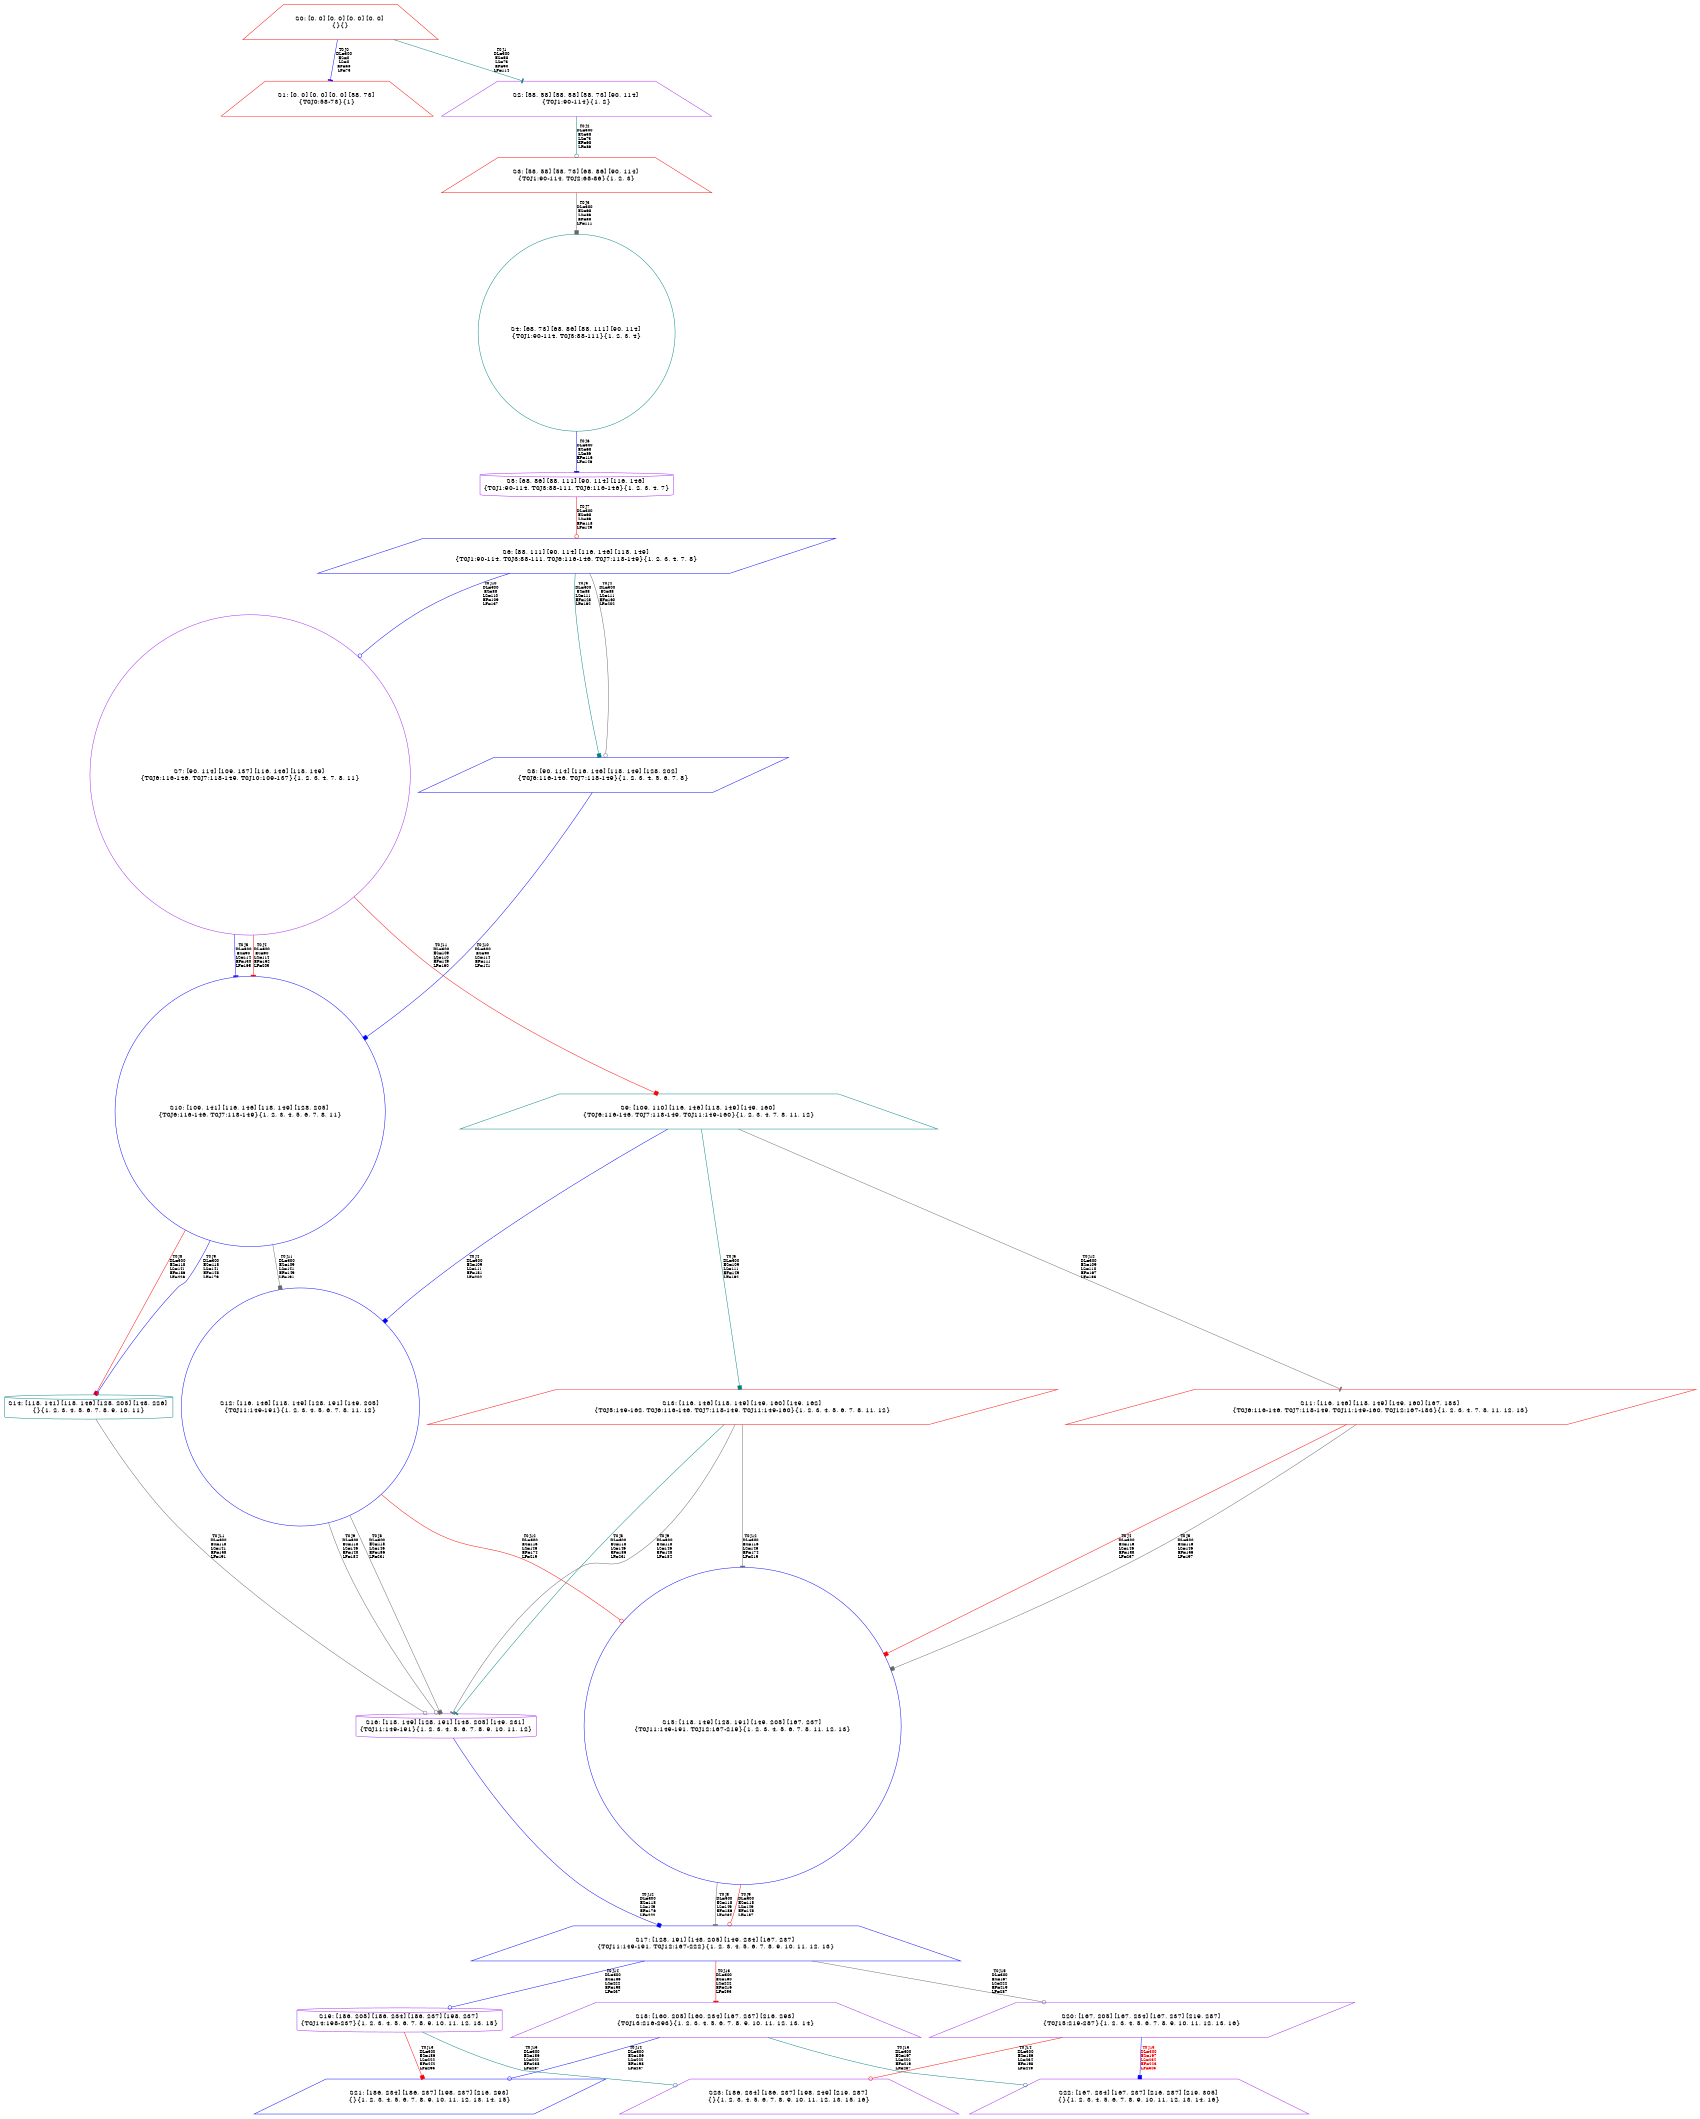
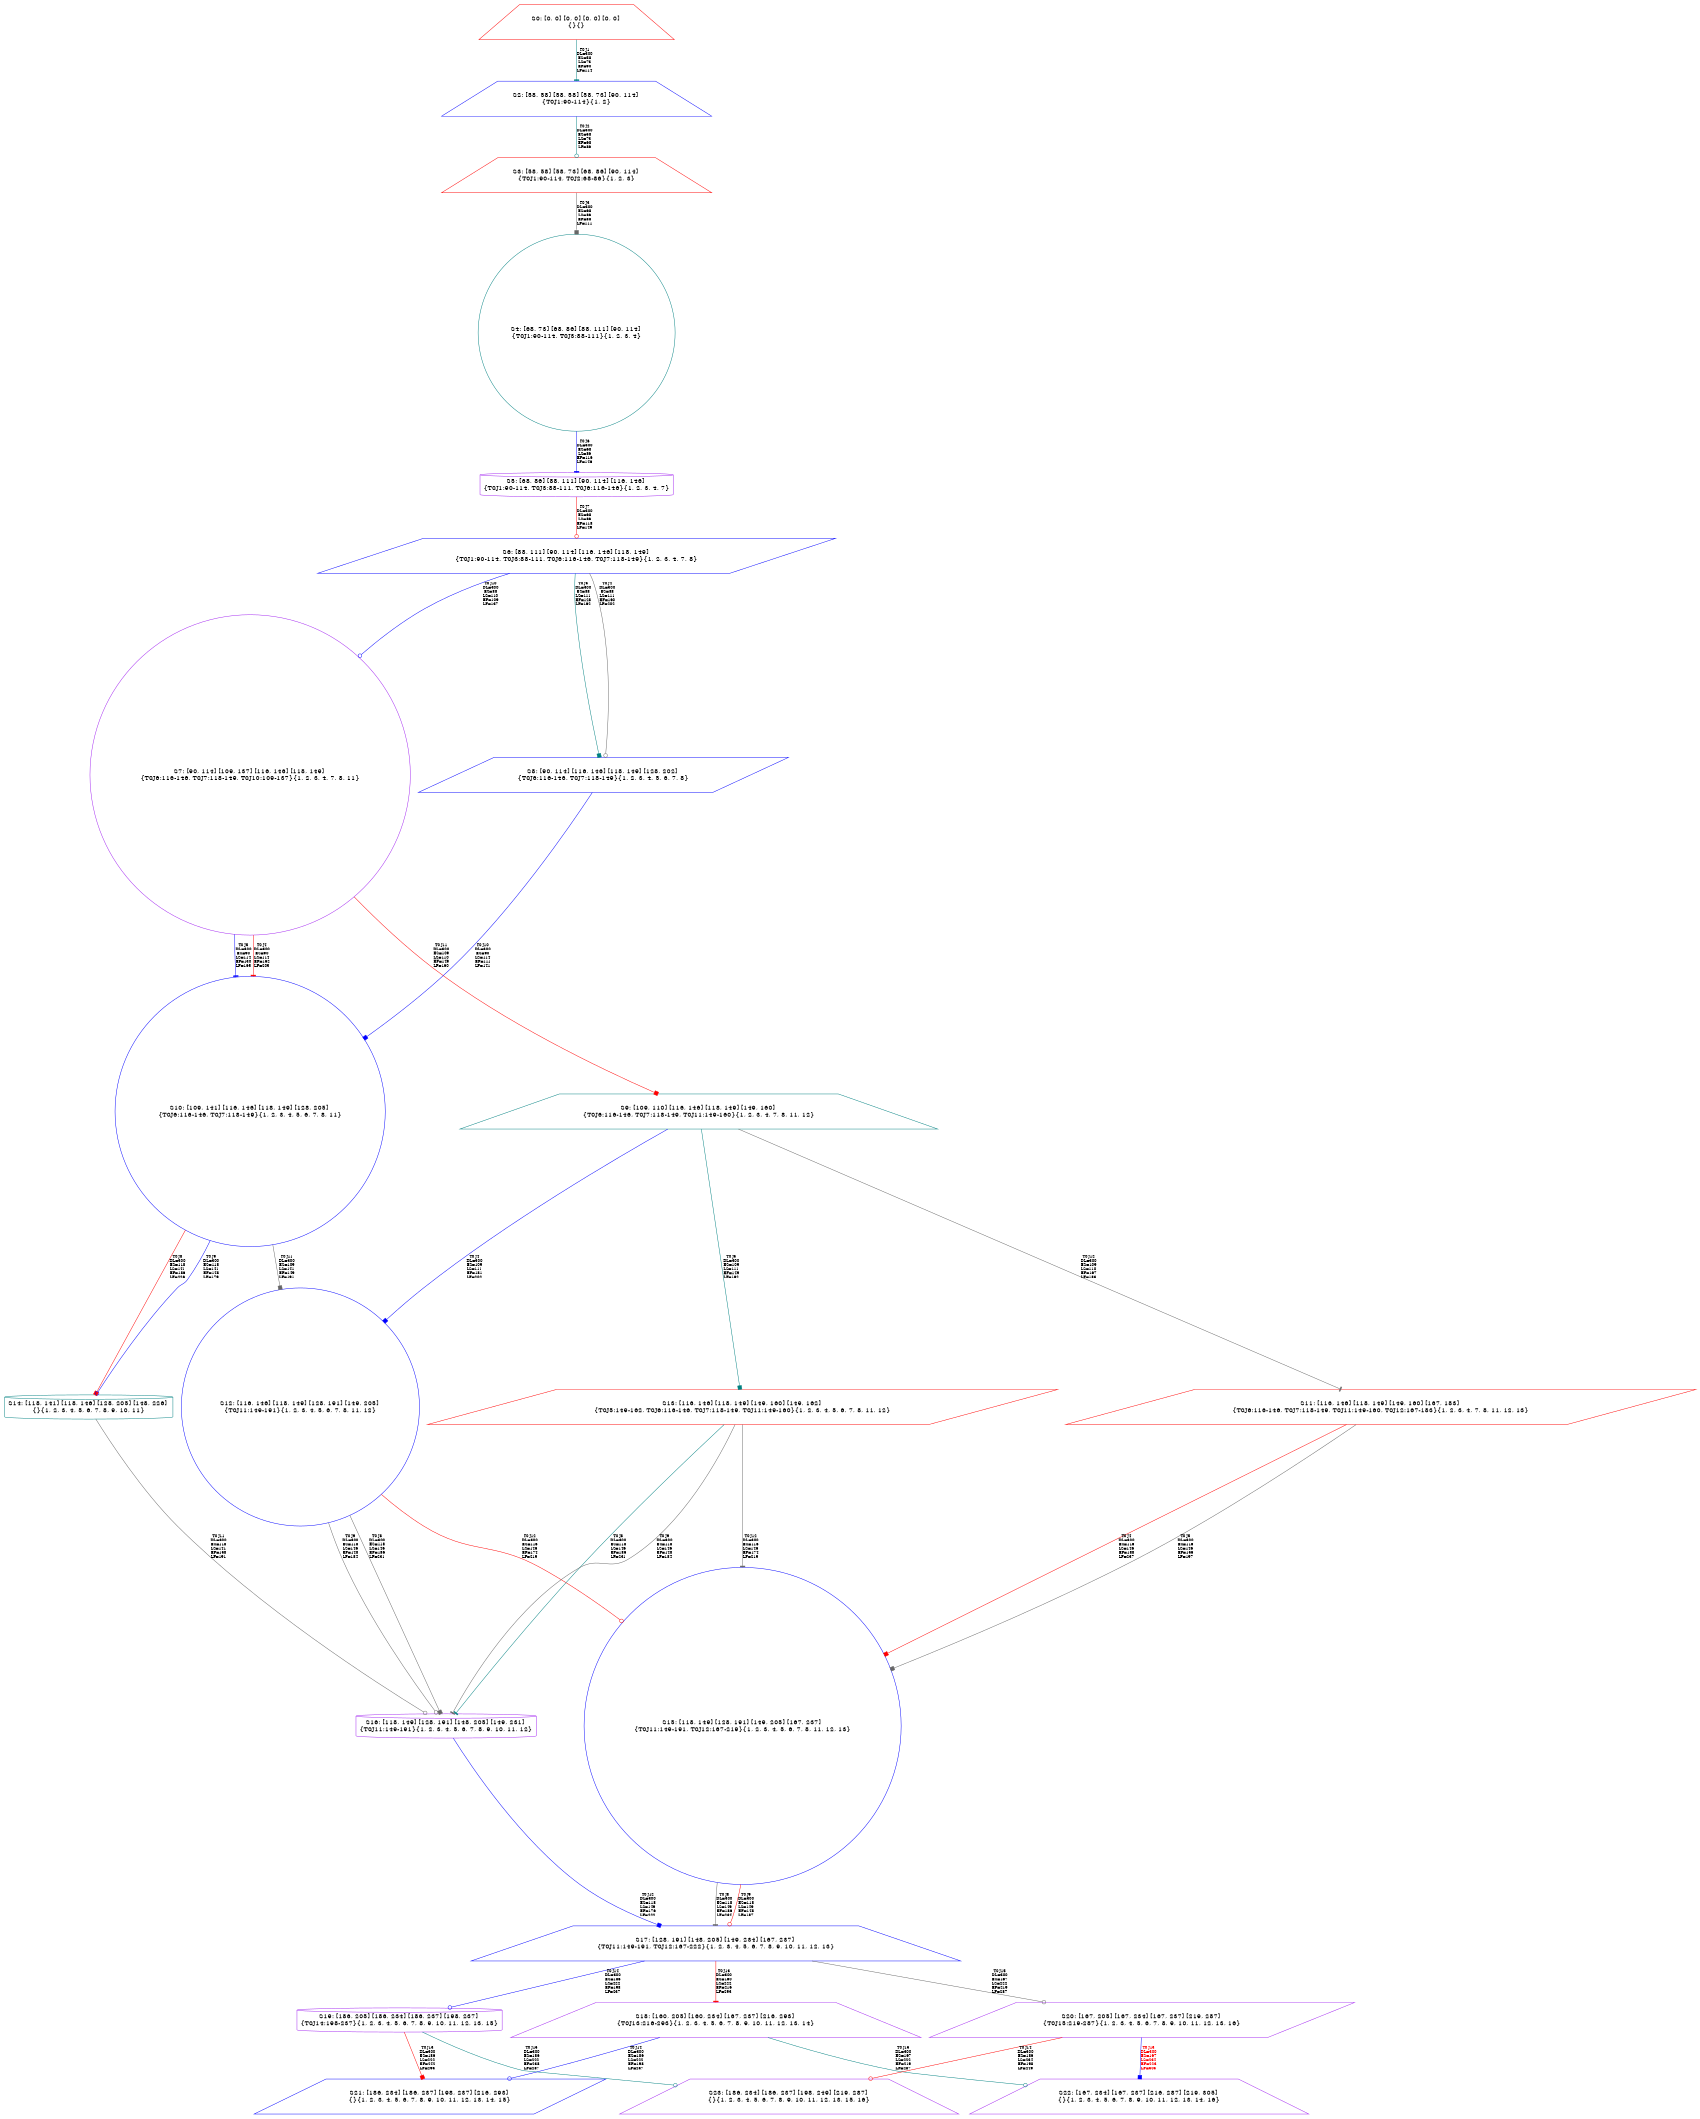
(327, 99) -> none
(577, 99) -> (577, 99)
